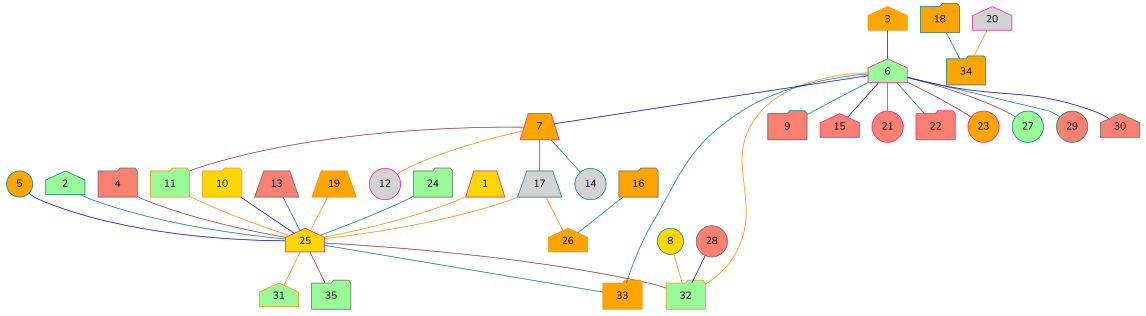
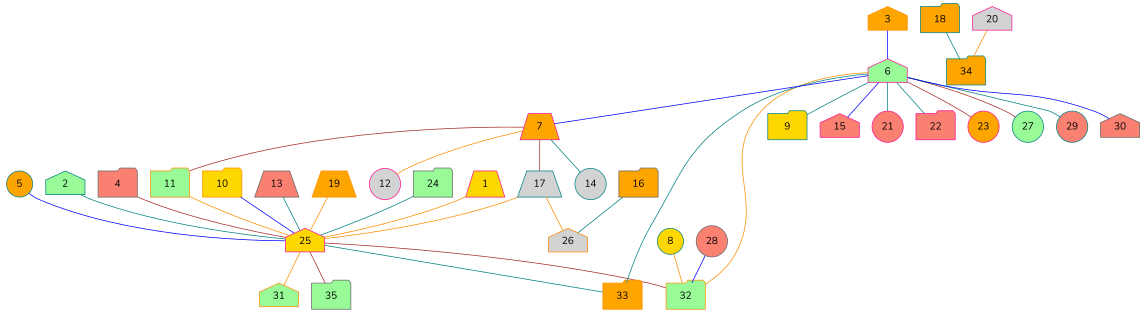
(787, 127) -> (787, 127)
(568, 241) -> (568, 241)
